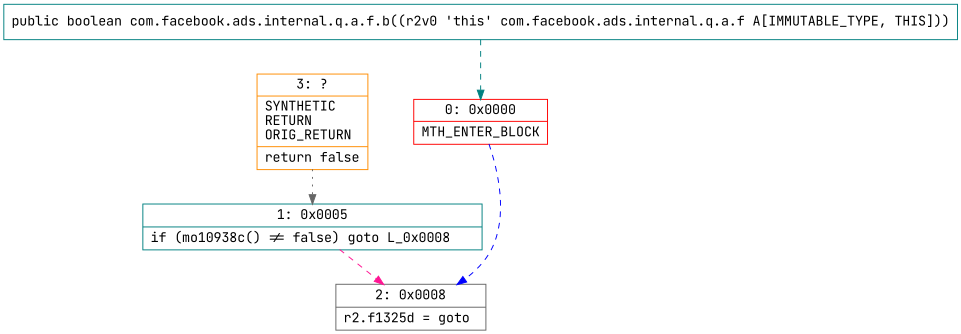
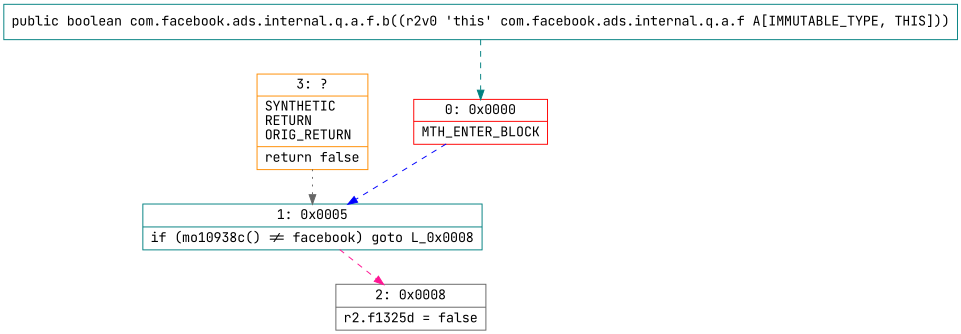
(500, 217) -> (401, 172)
(301, 238) -> (312, 238)
(407, 318) -> (411, 318)
